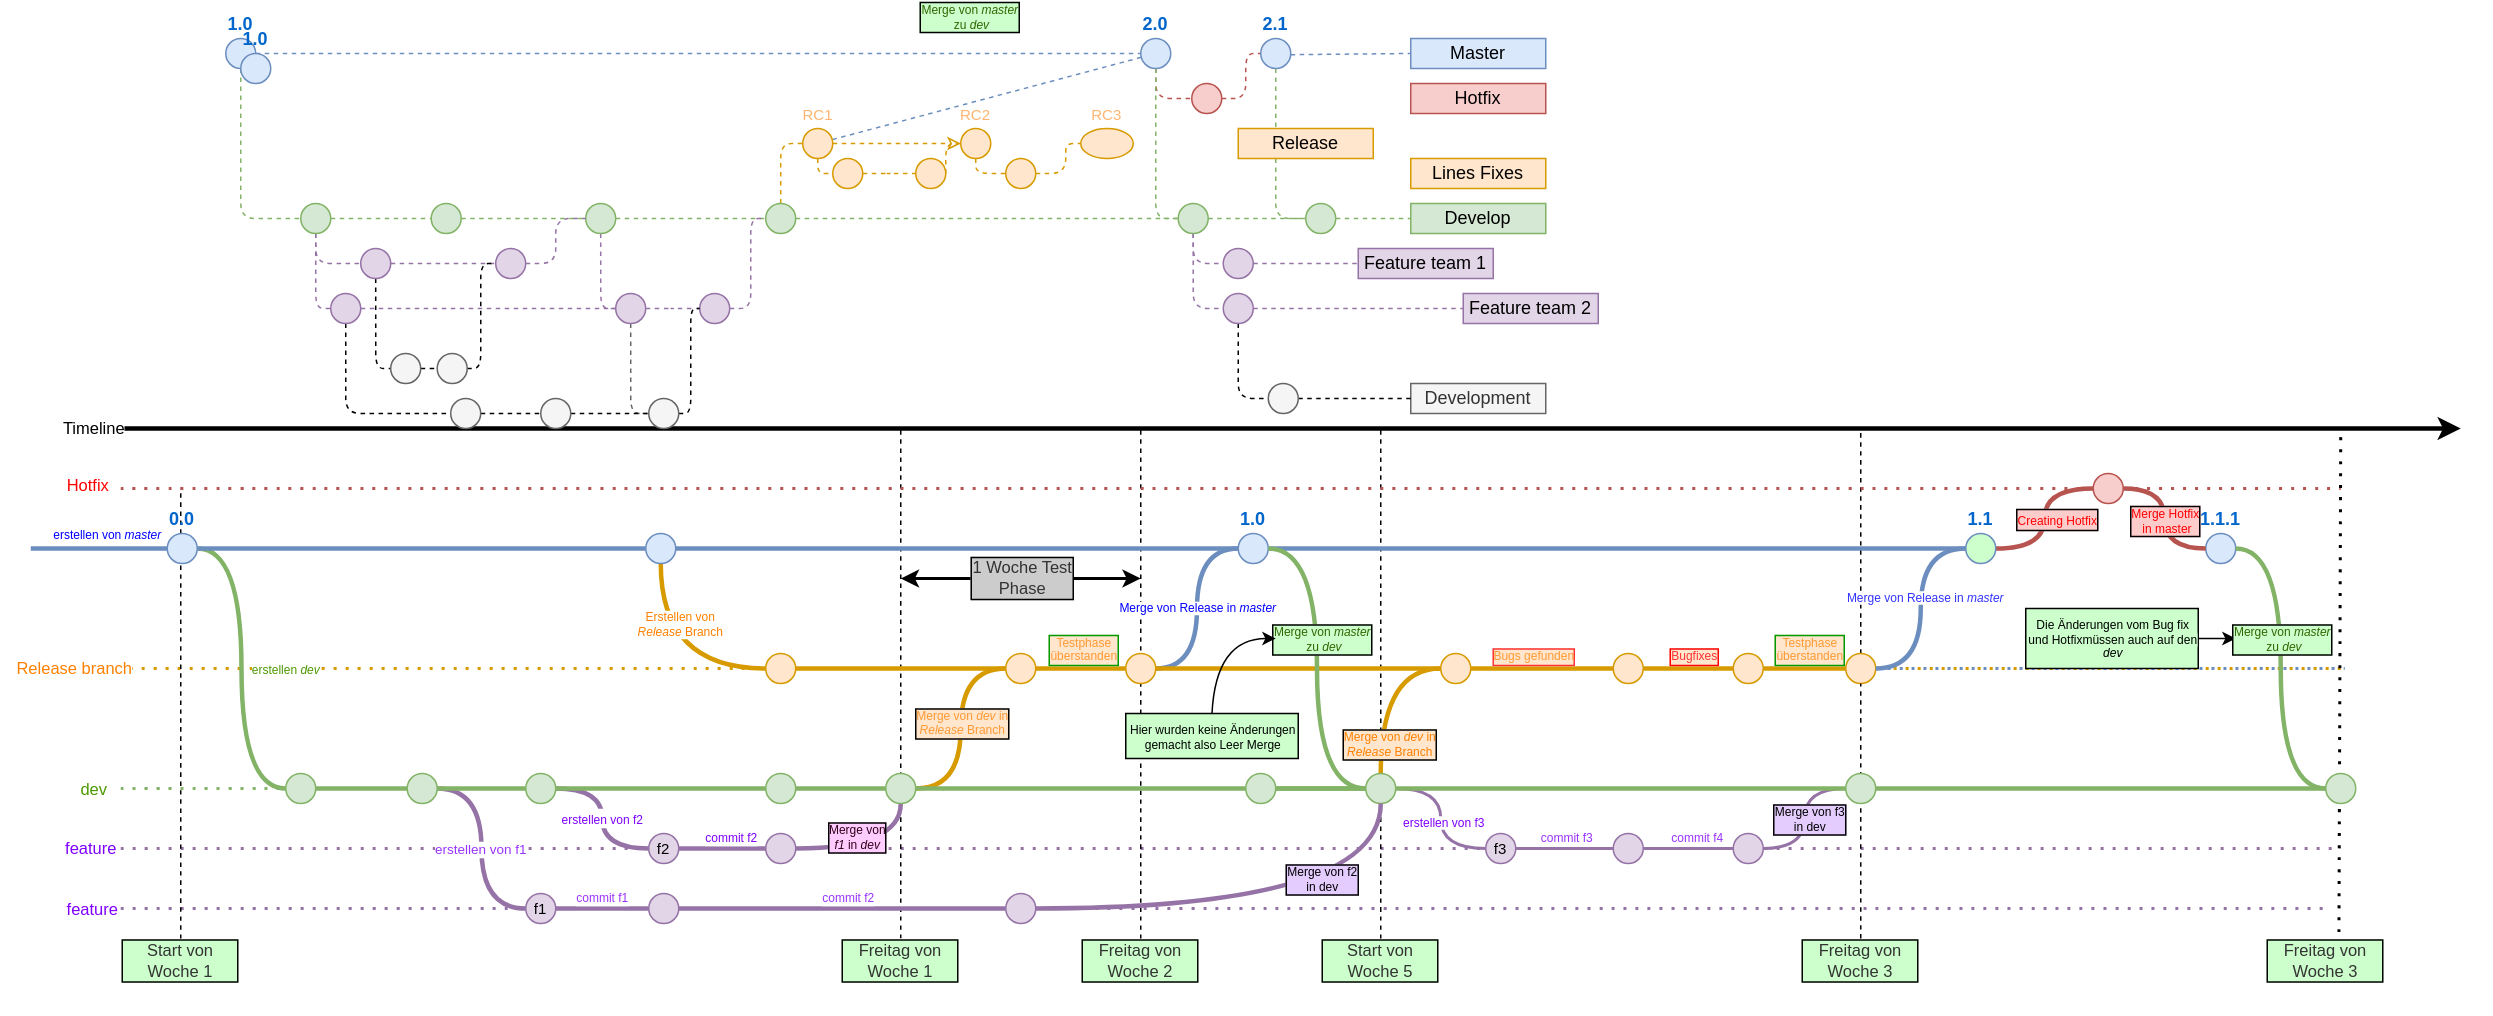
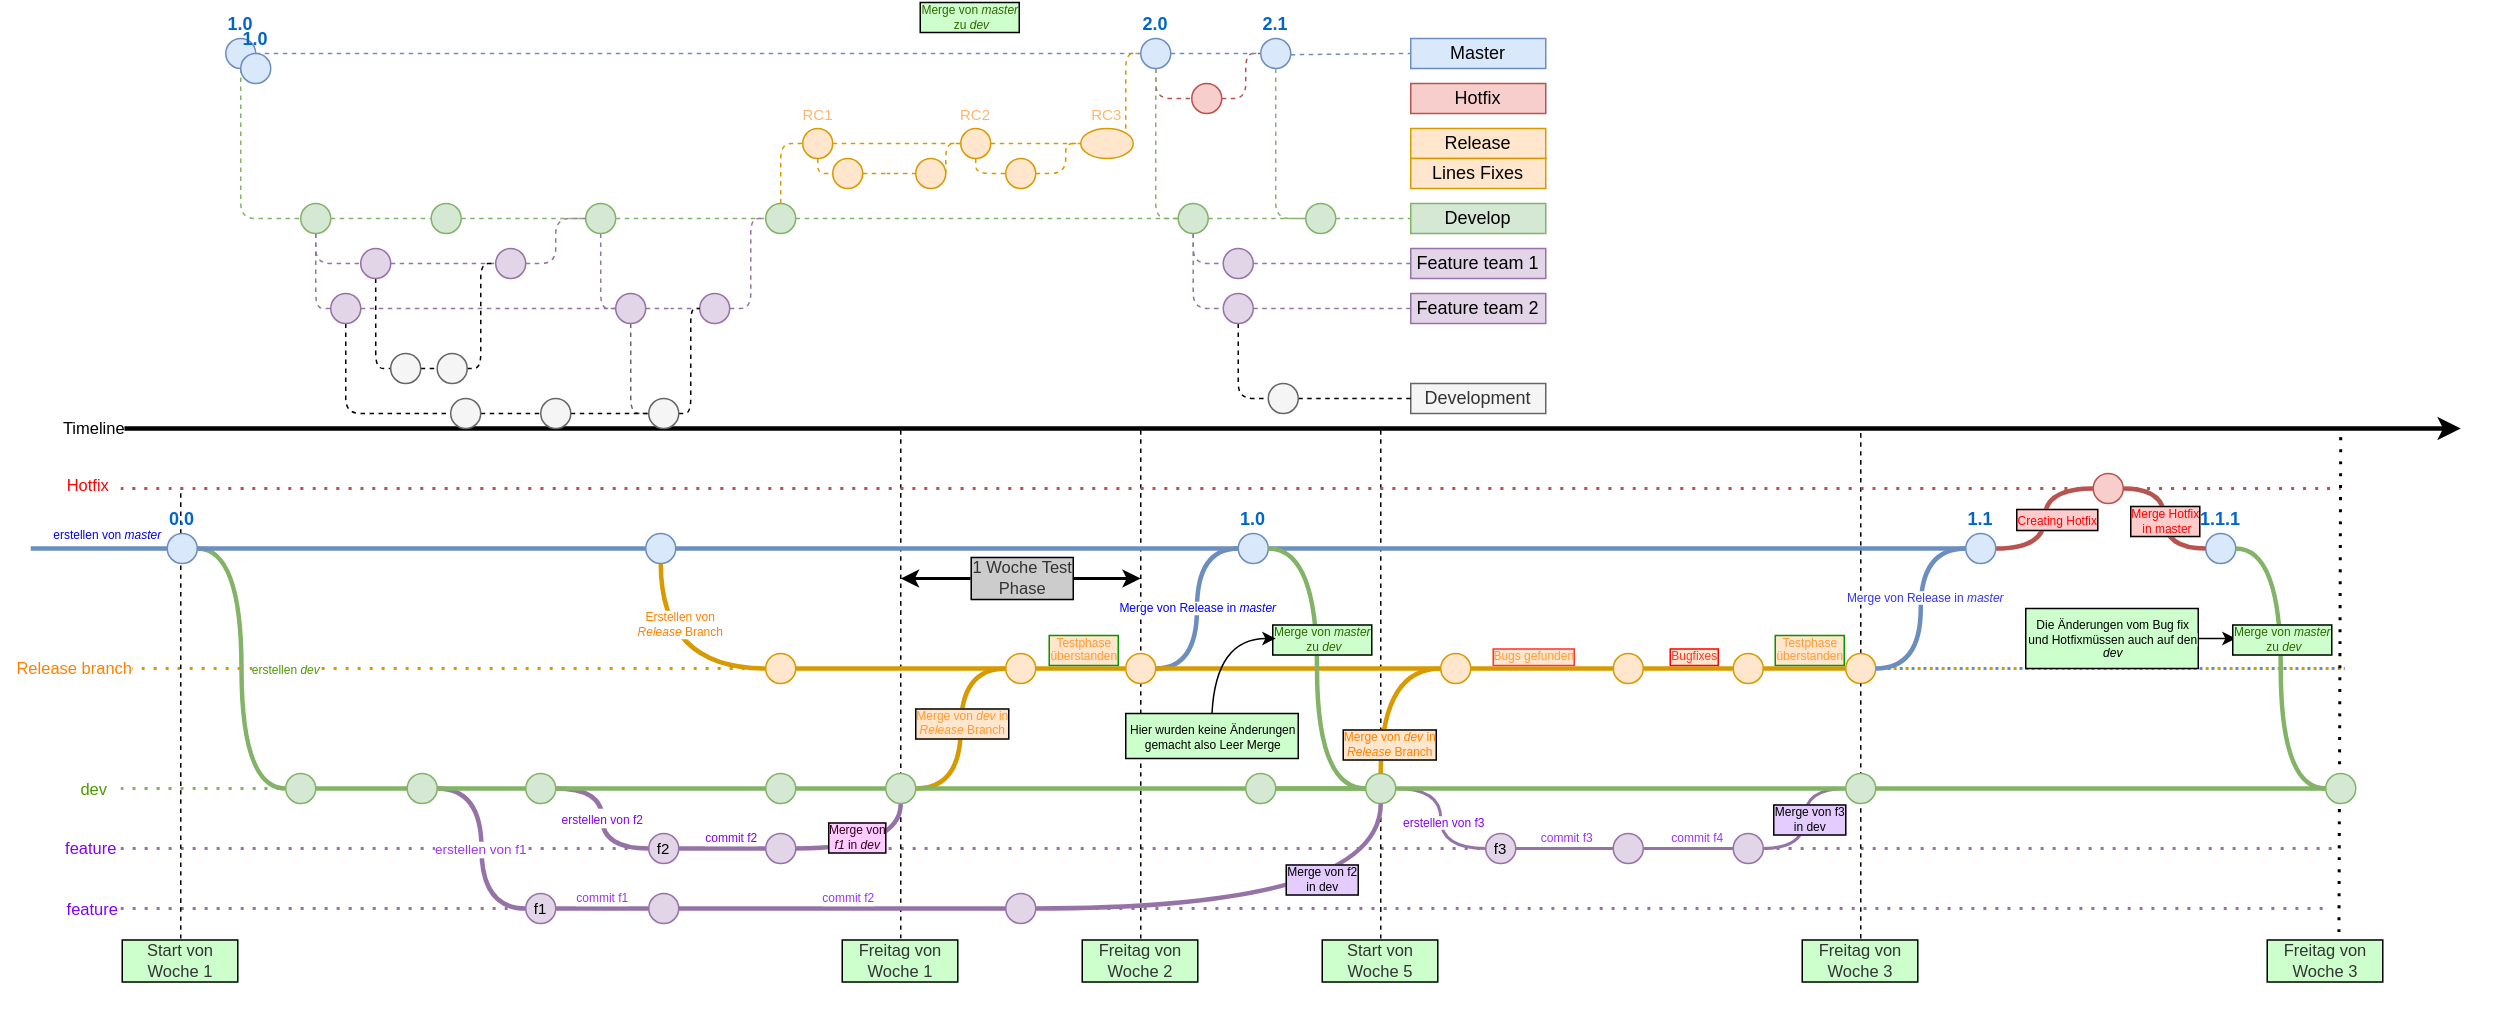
(987, 98) -> (1209, 53)
(947, 143) -> (947, 143)
none -> (1028, 143)
(1306, 143) -> (1478, 143)
(1426, 263) -> (1478, 263)
(1531, 308) -> (1478, 308)
(1981, 548) -> (1981, 548)
